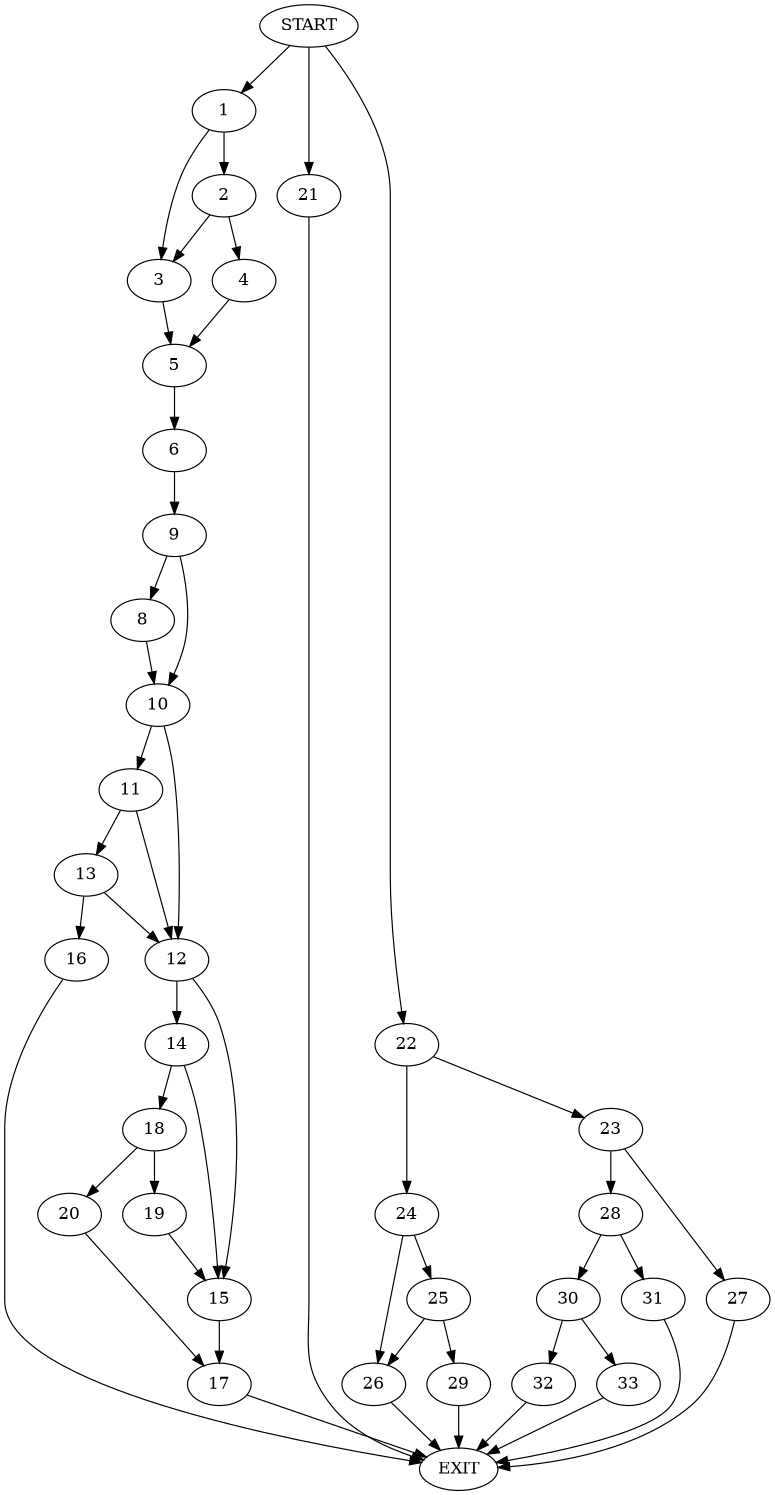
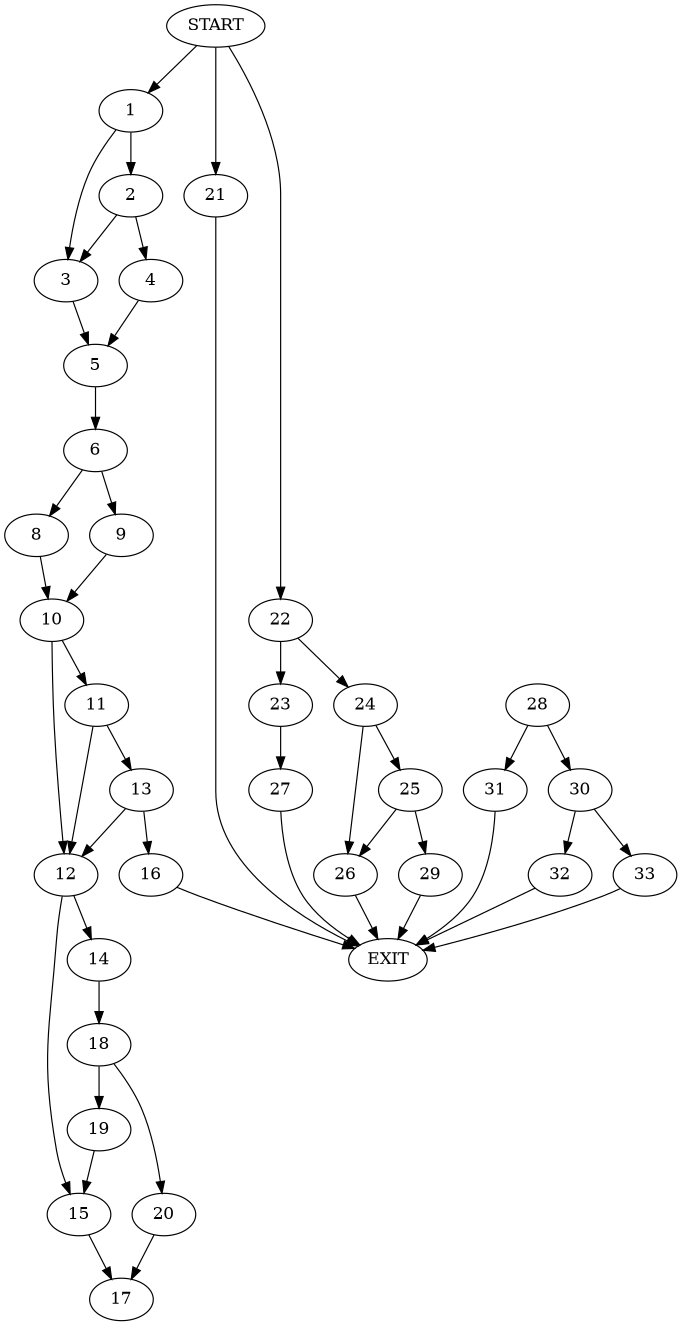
(161, 572) -> (70, 488)
(207, 1165) -> none
(611, 1166) -> none
(331, 1424) -> none
